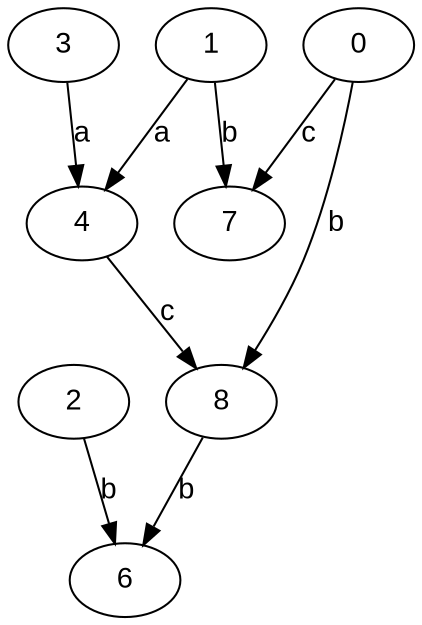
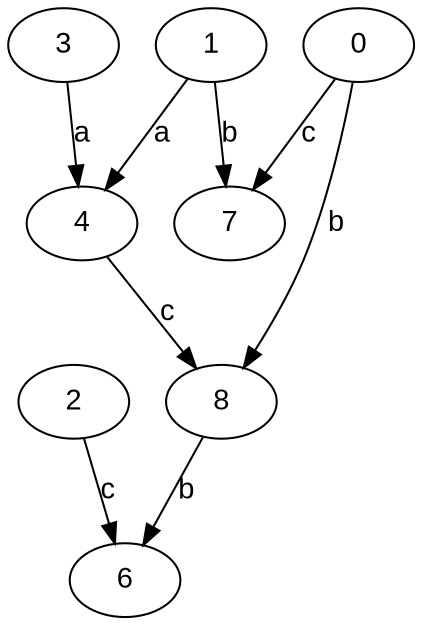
(109, 491) -> (108, 491)
